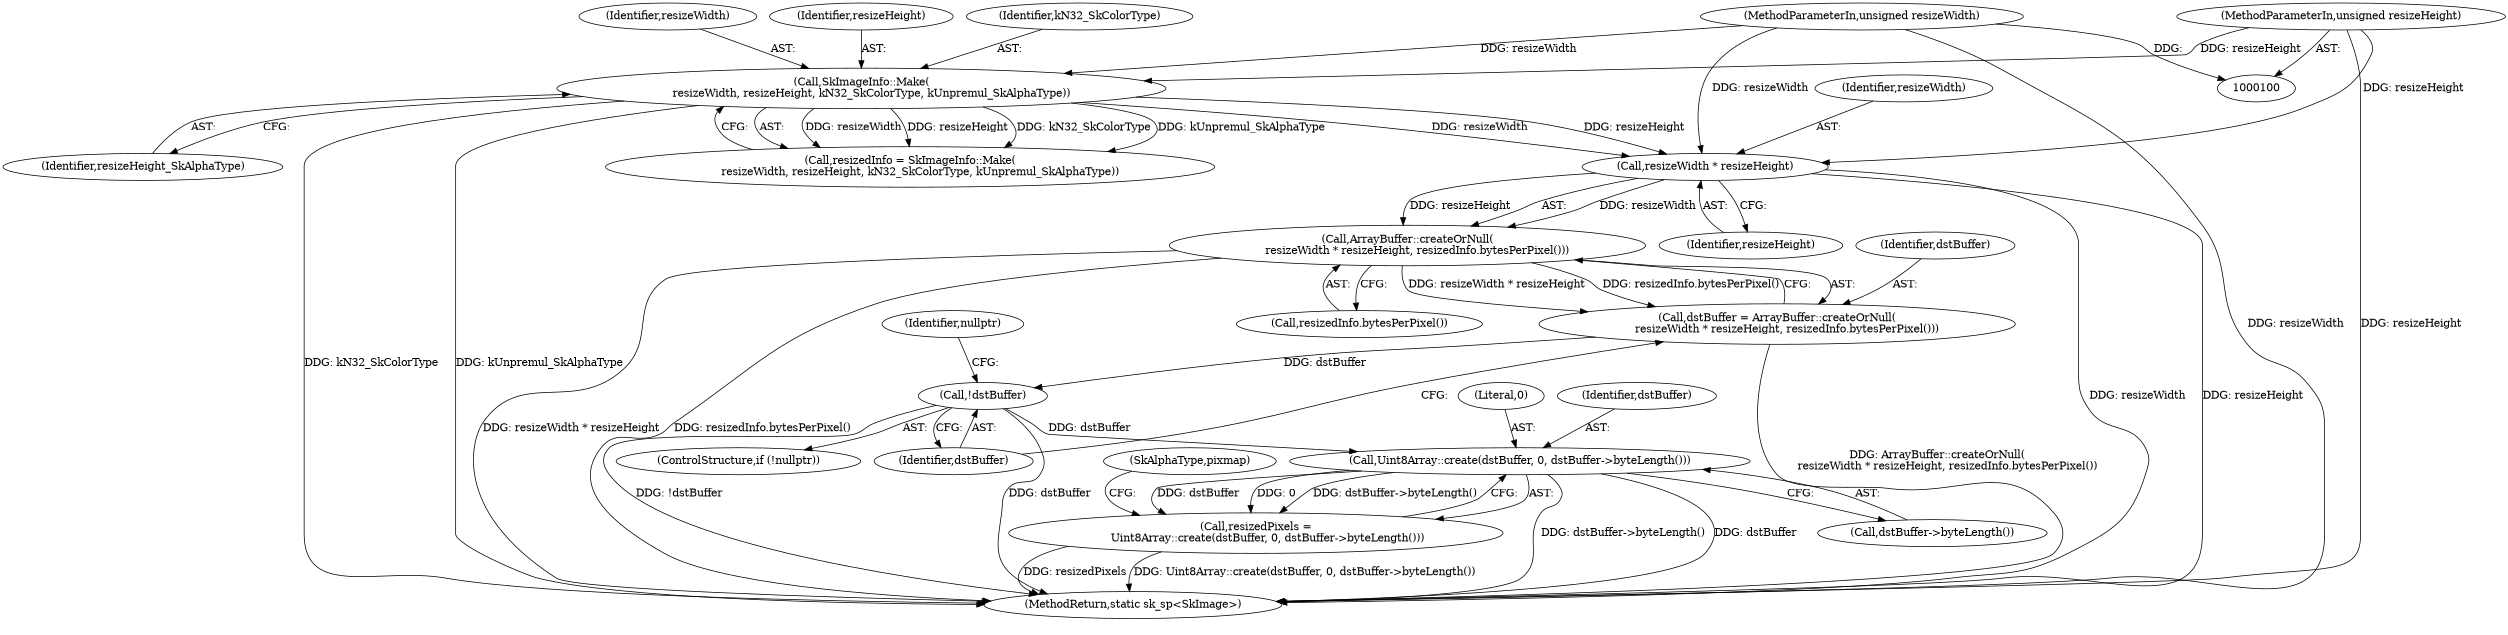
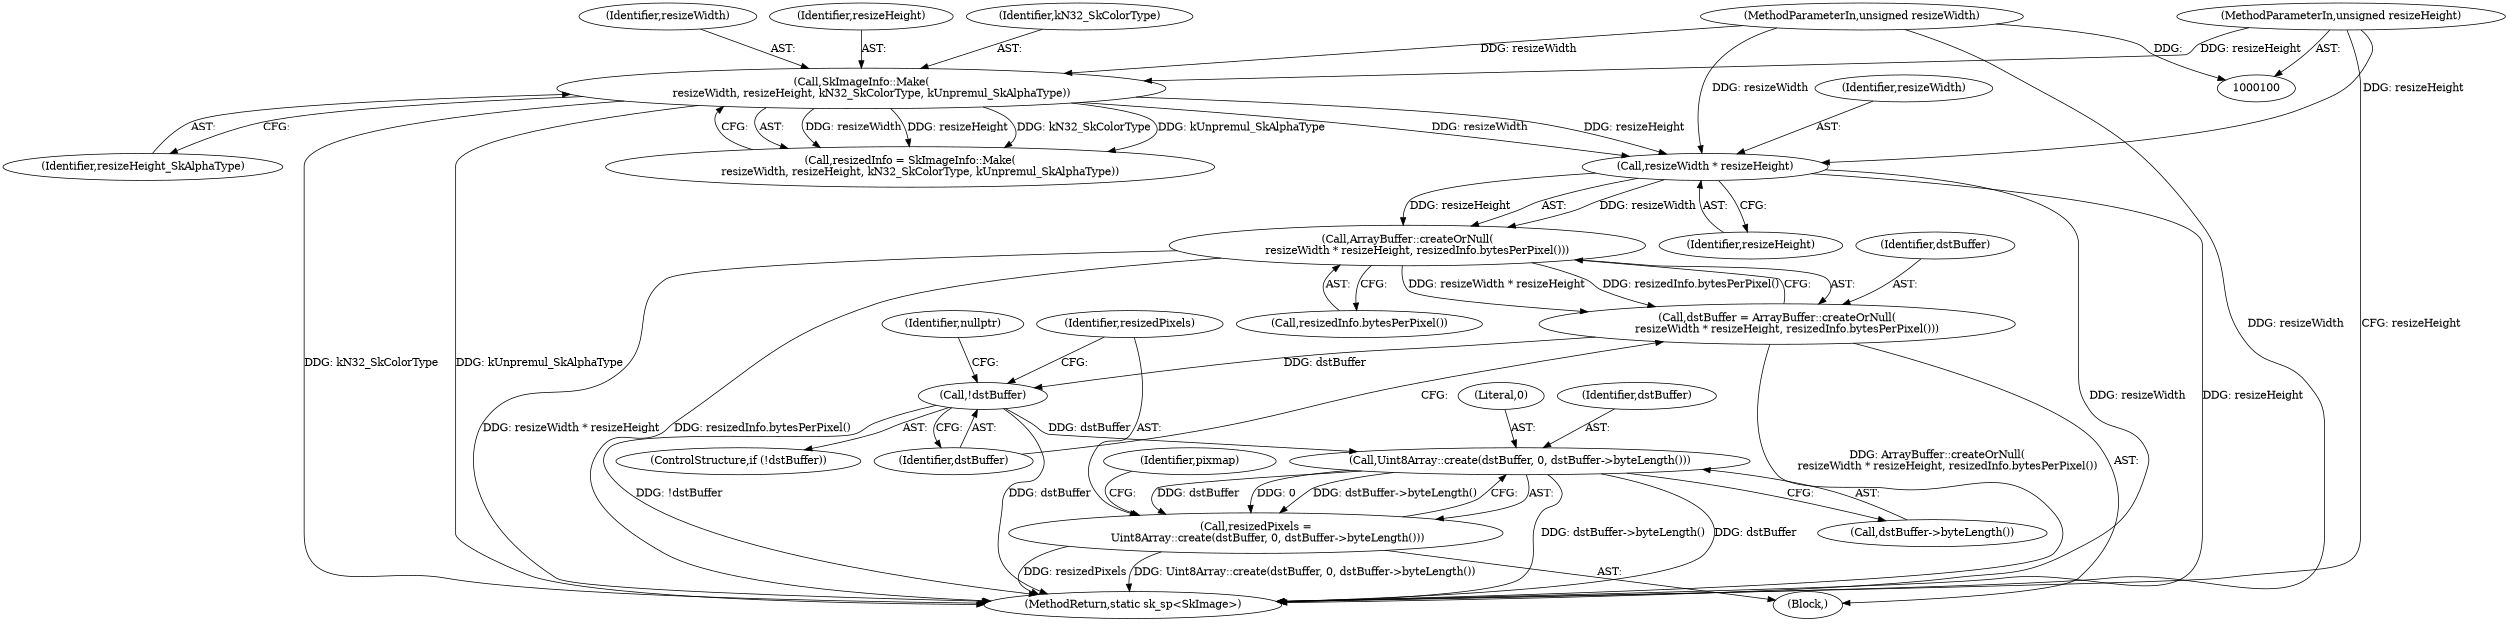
none -> (1130, 324)
(2411, 324) -> (2411, 324)
(738, 461) -> (738, 461)
(1190, 461) -> (1190, 461)
none -> (1808, 605)
